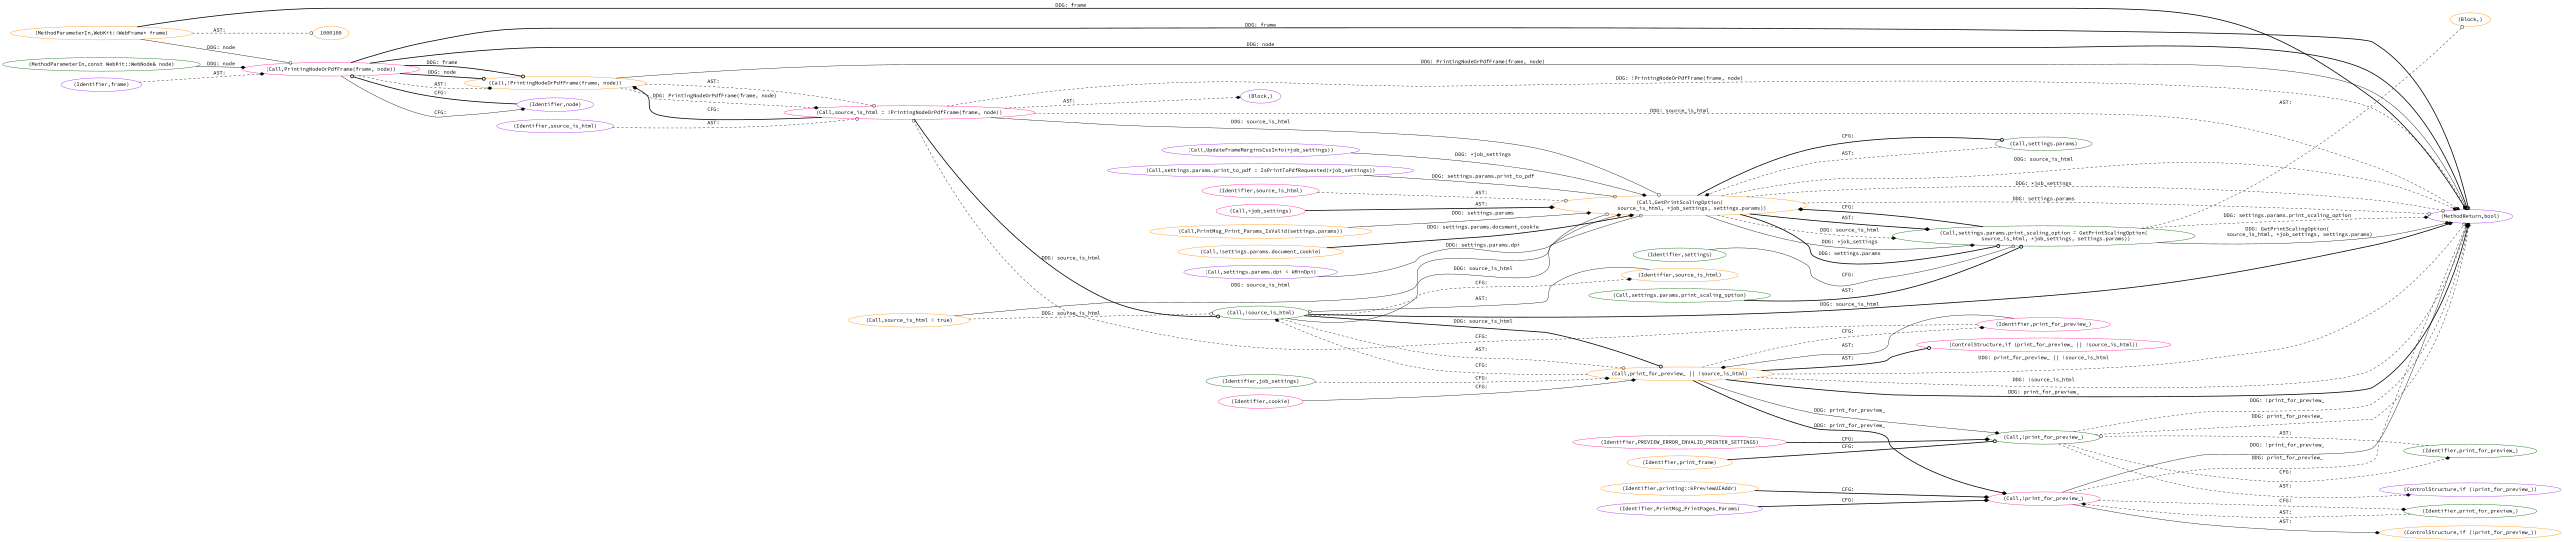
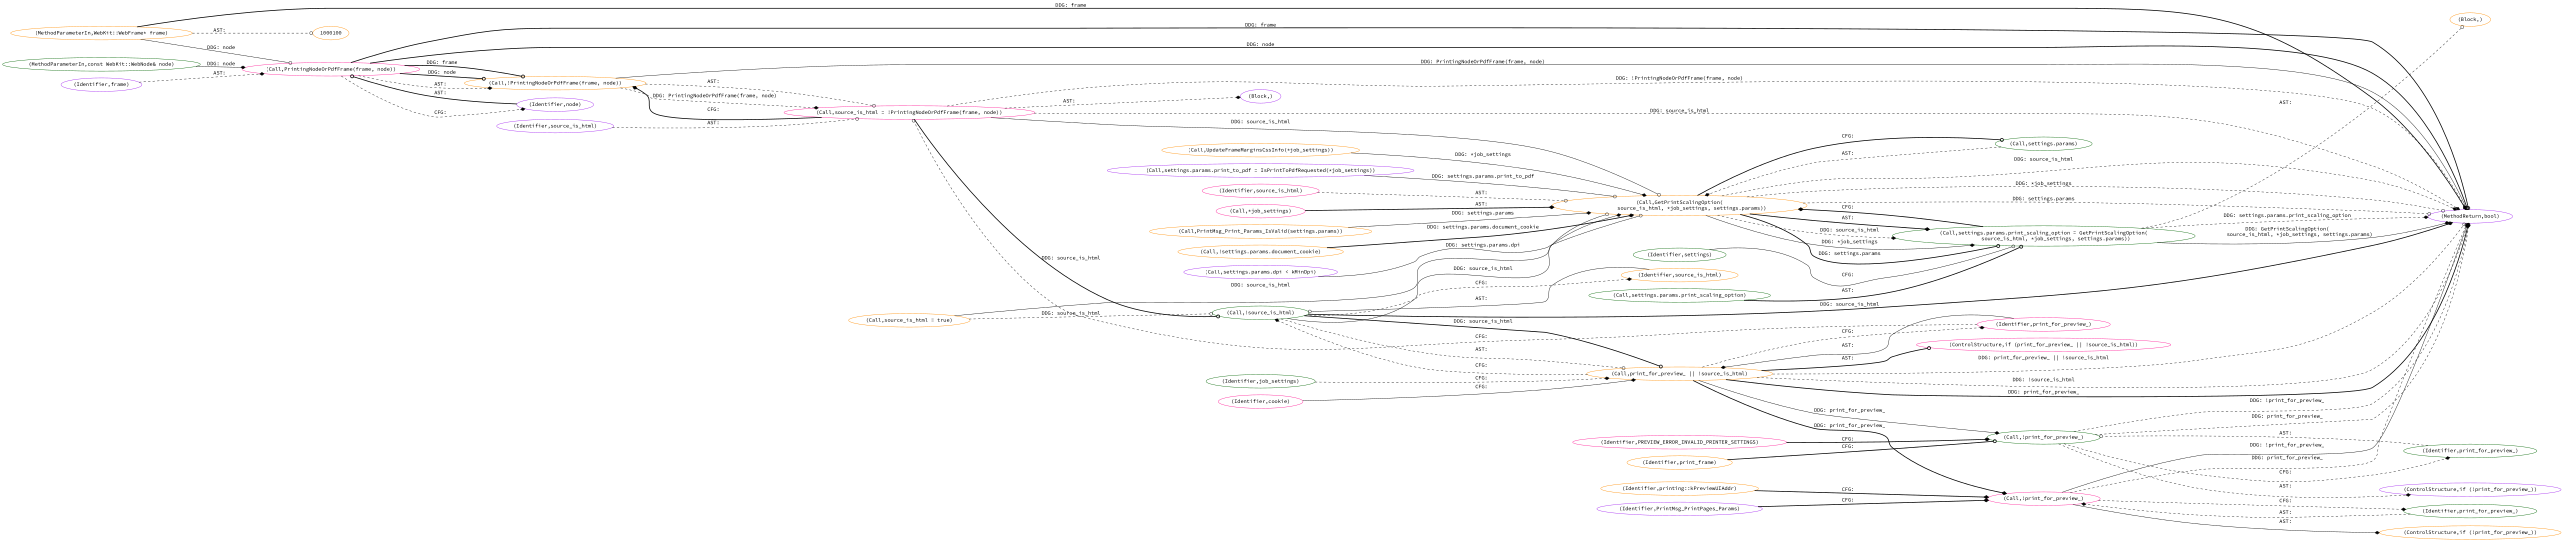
(442, 93) -> (442, 93)
(427, 116) -> (427, 116)
(1261, 150) -> (1261, 150)
